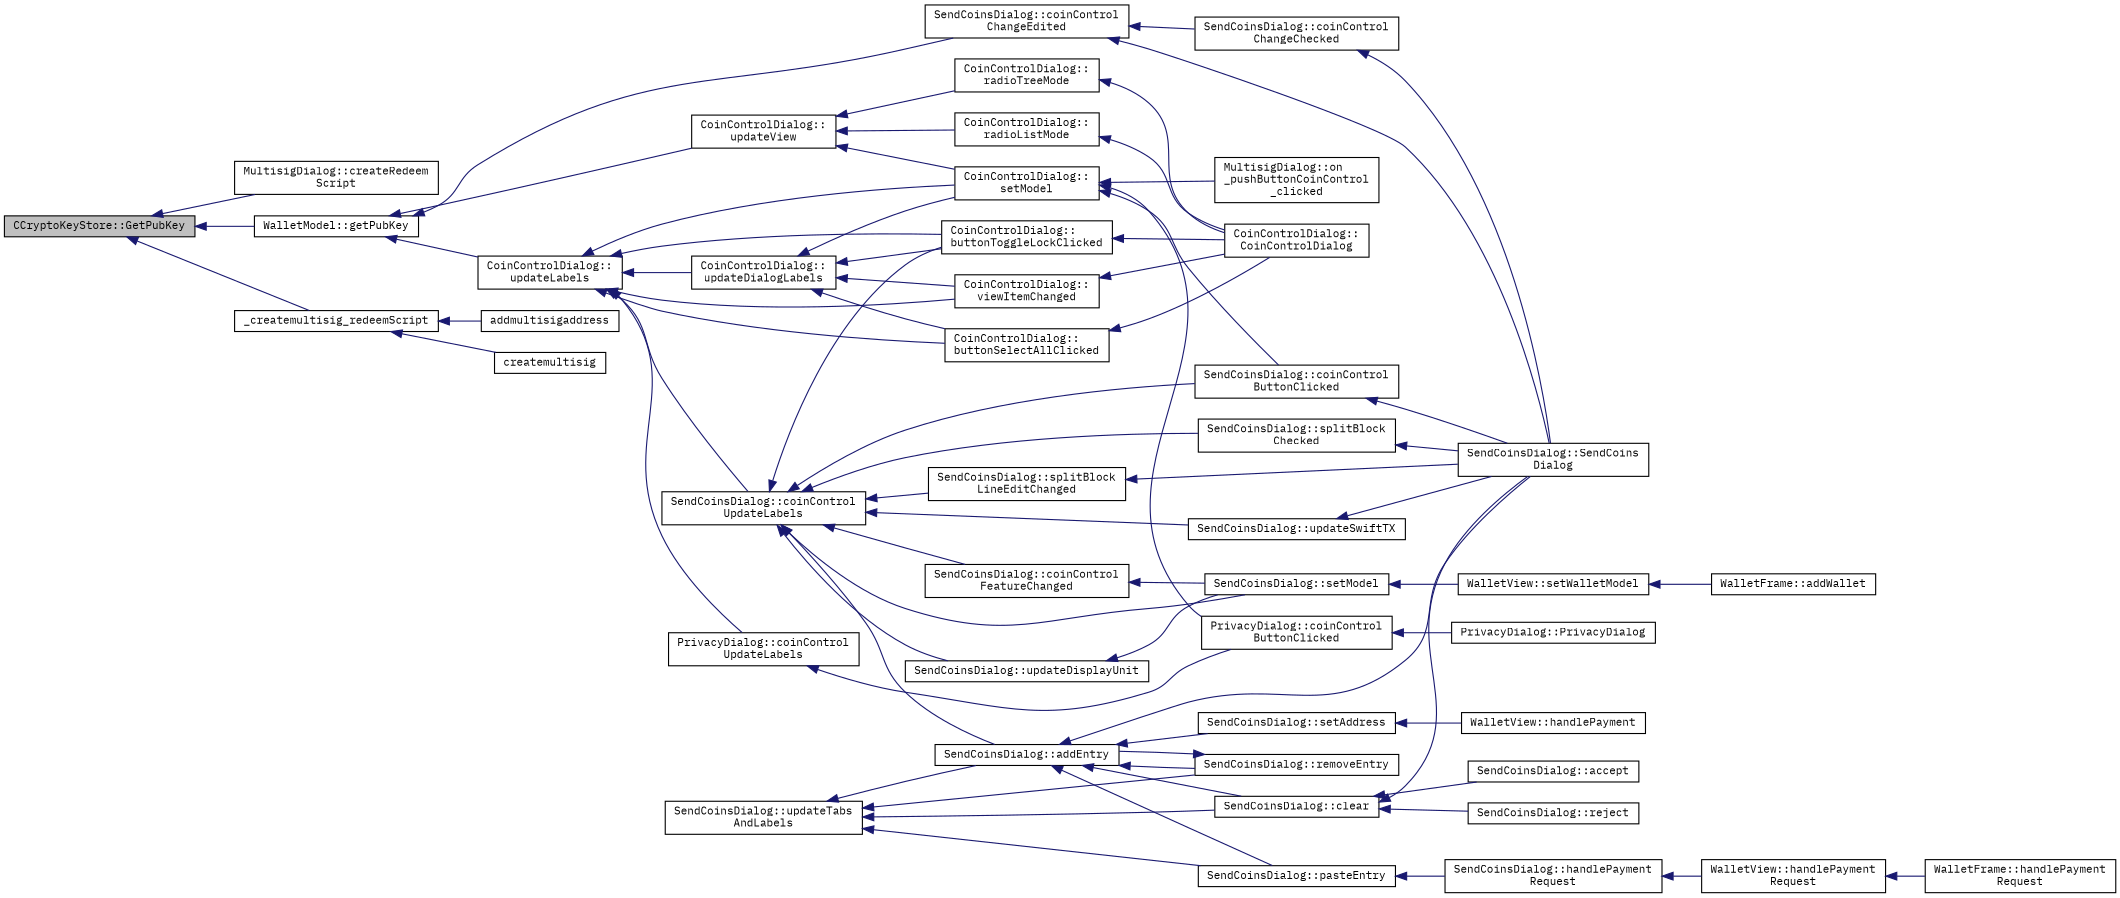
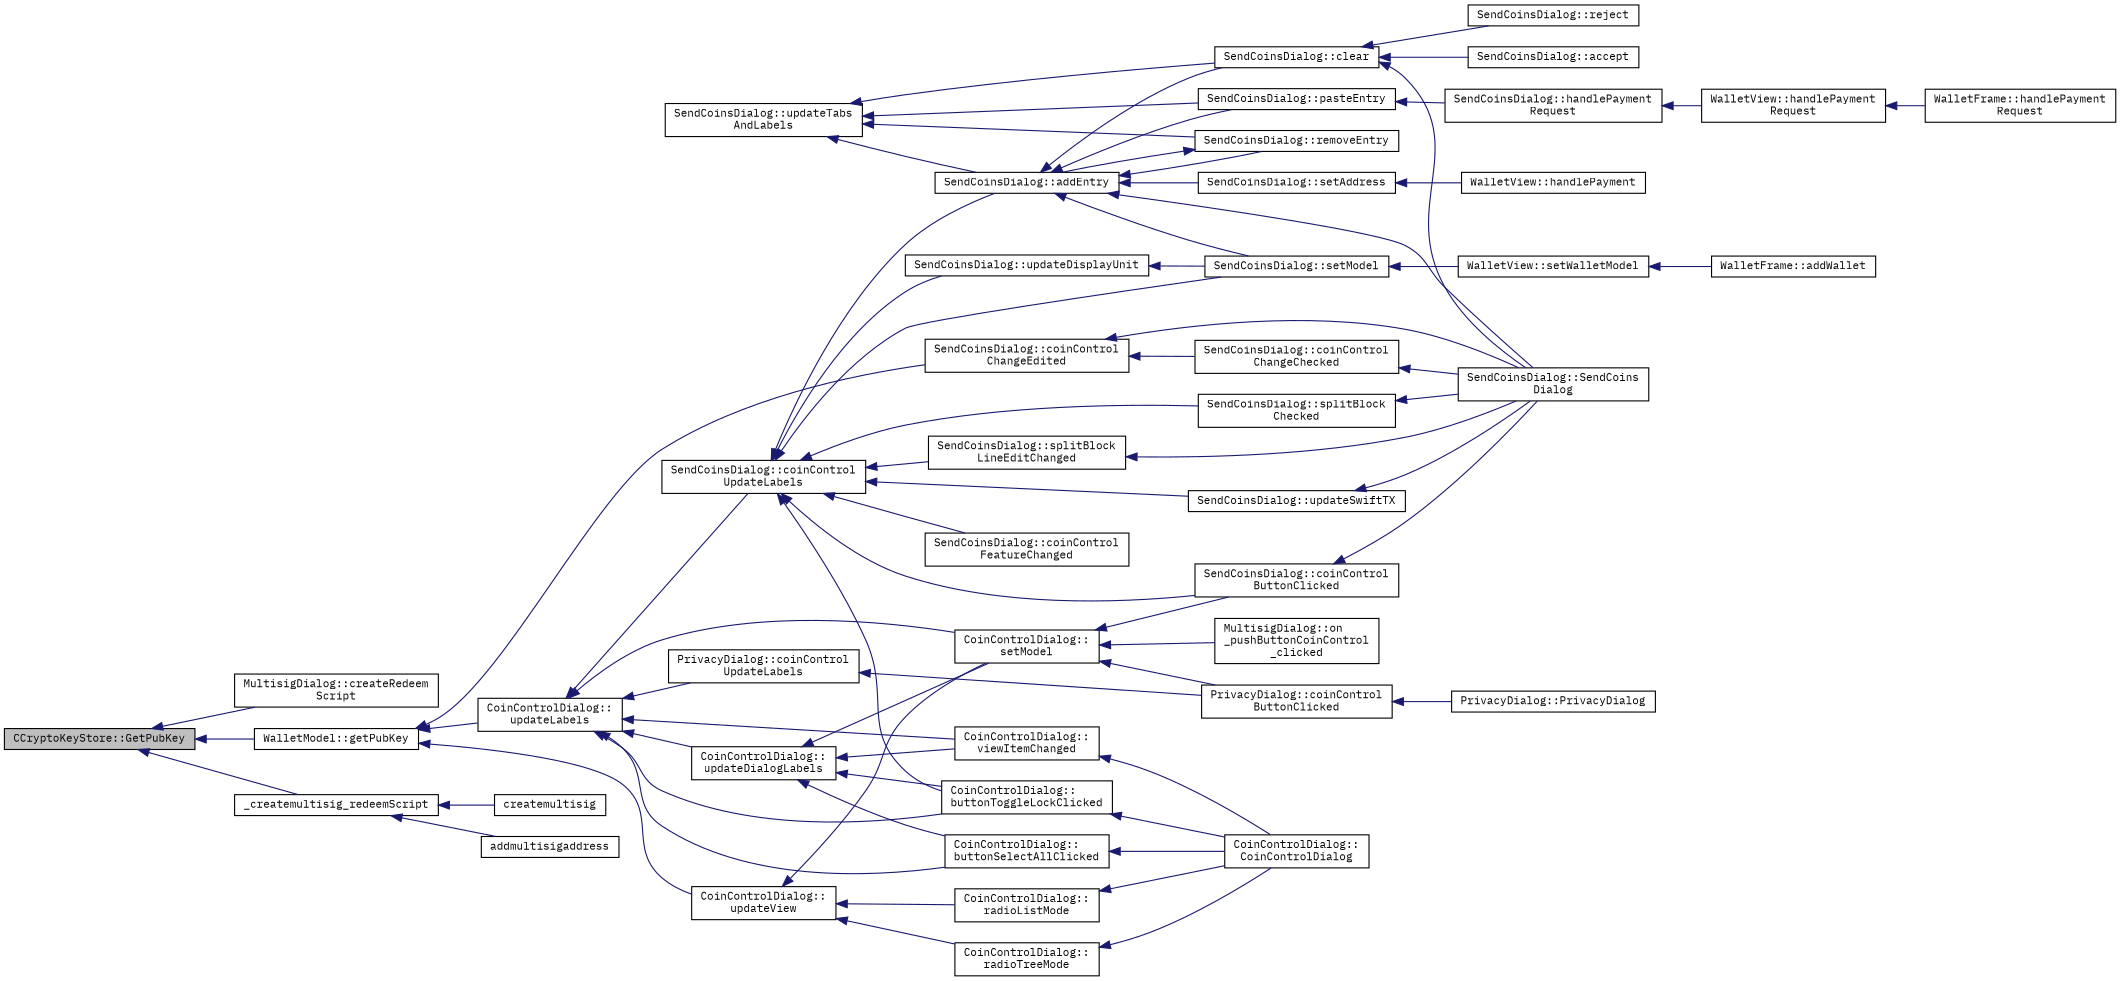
(1166, 583) -> (1156, 230)
